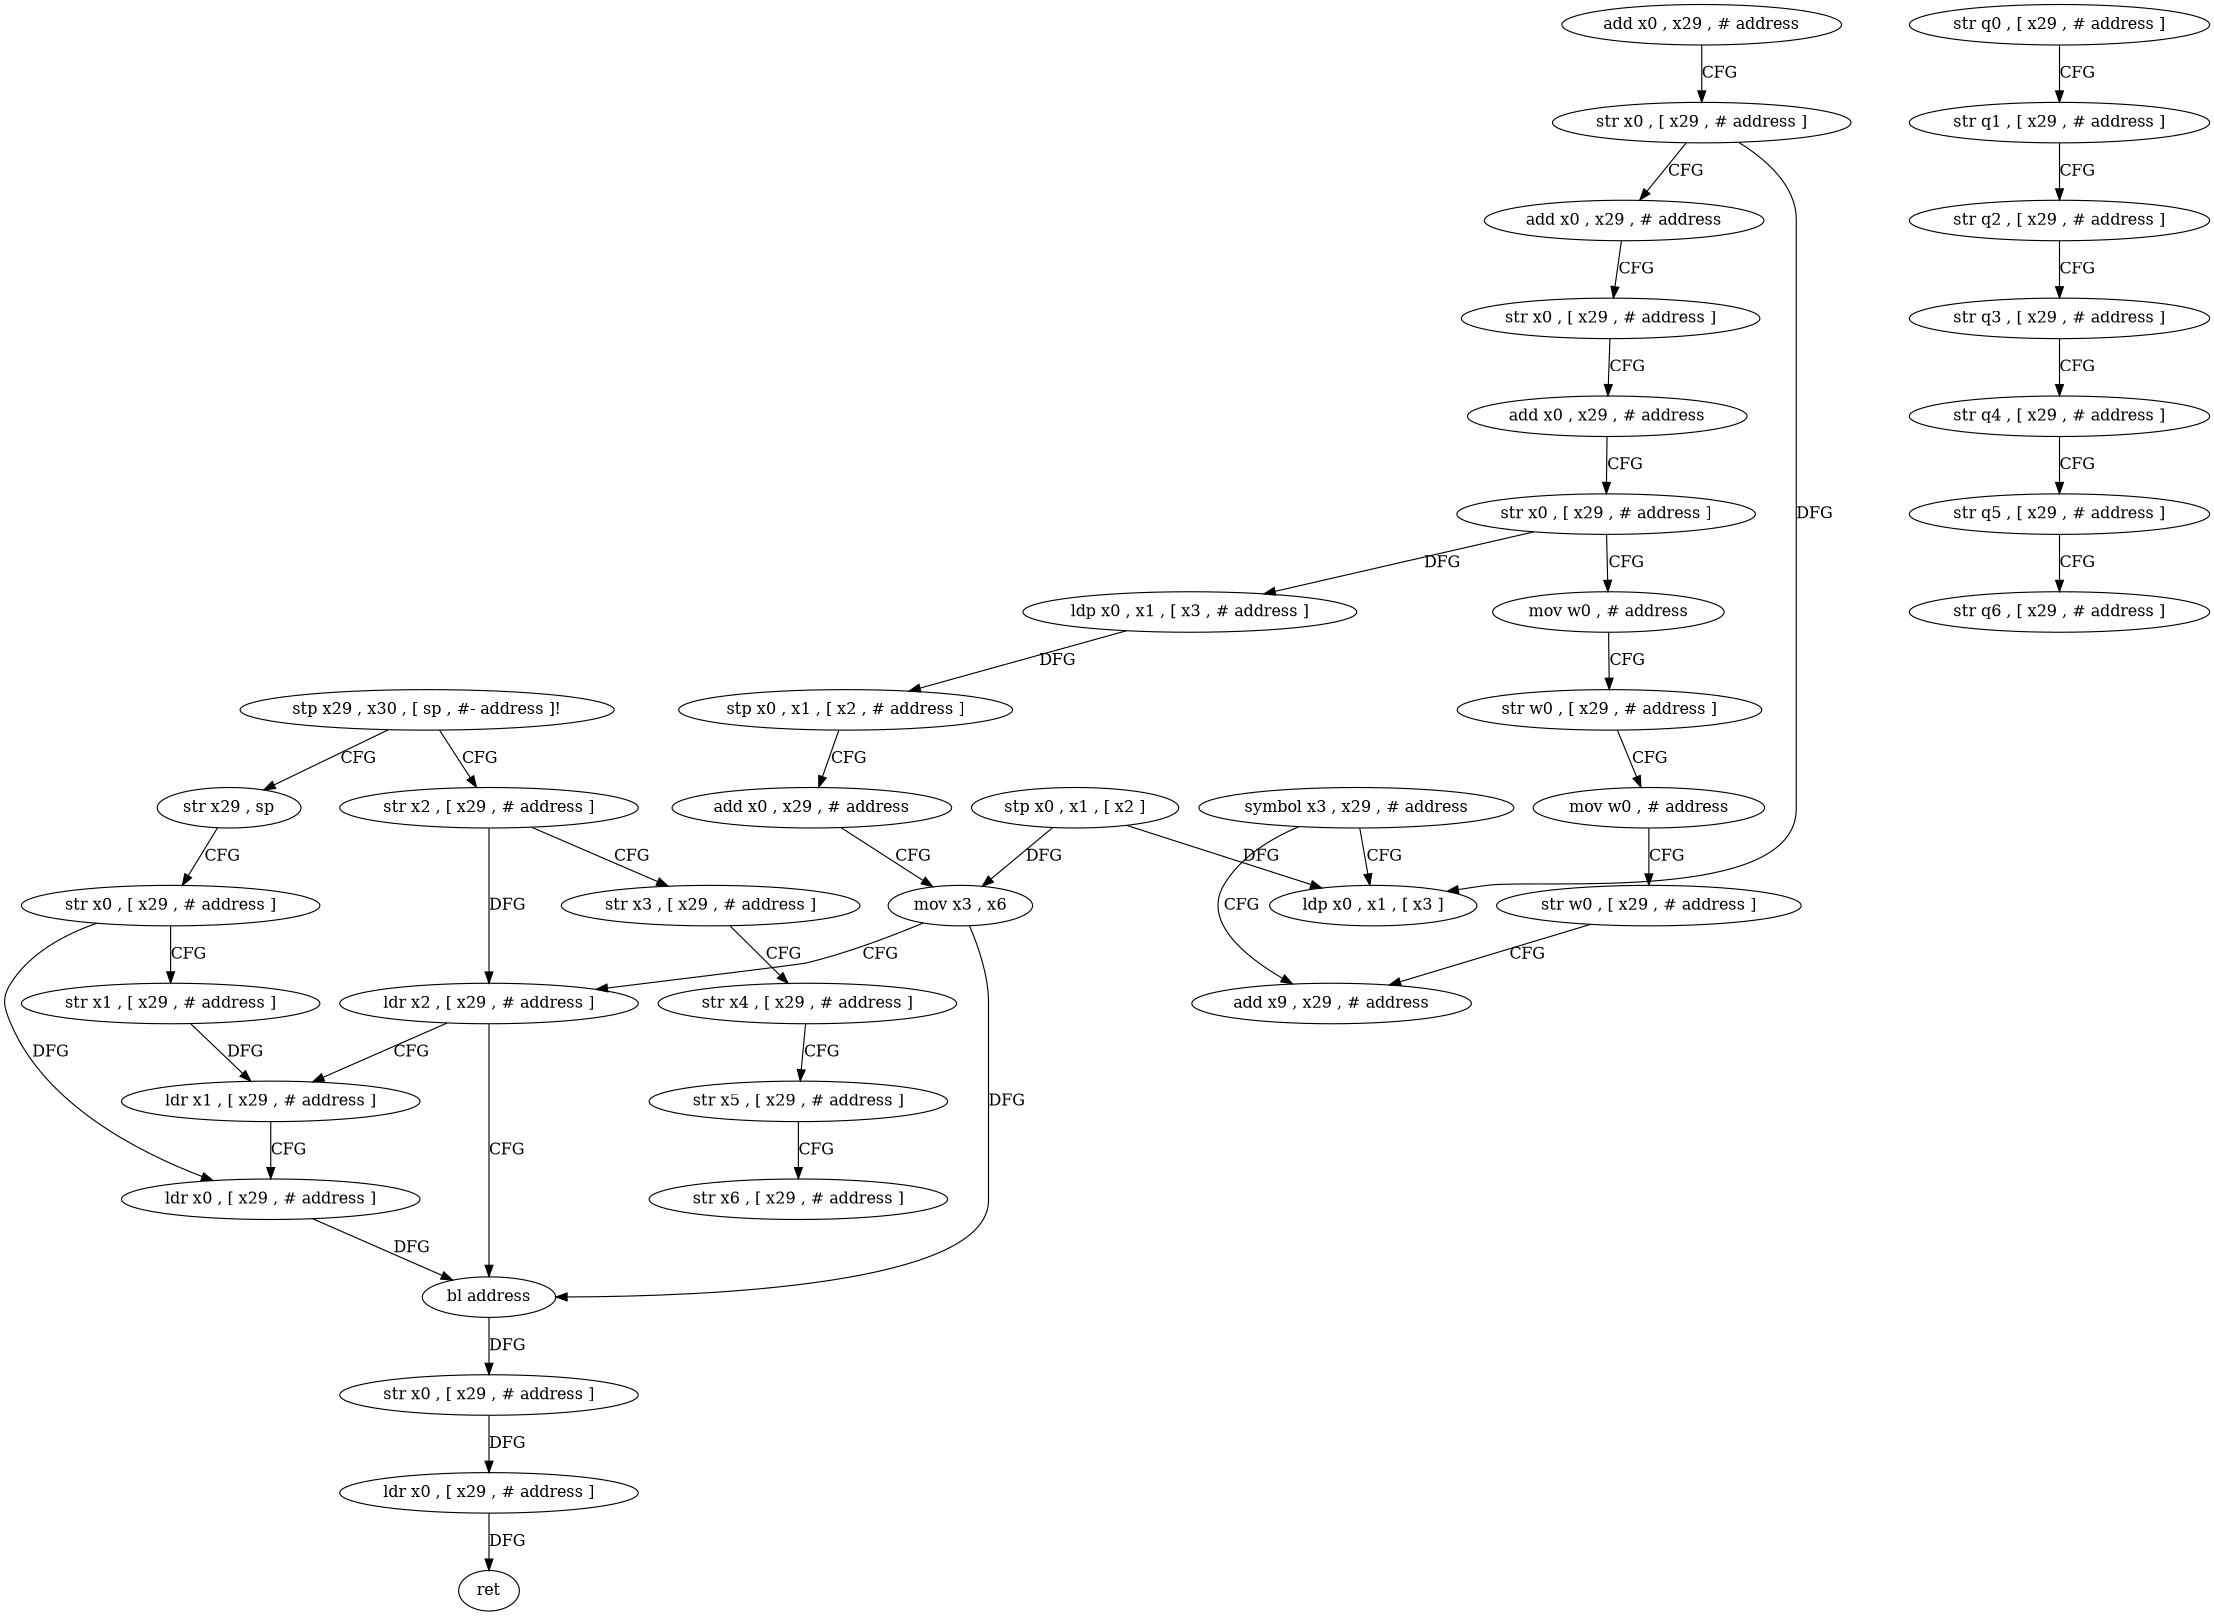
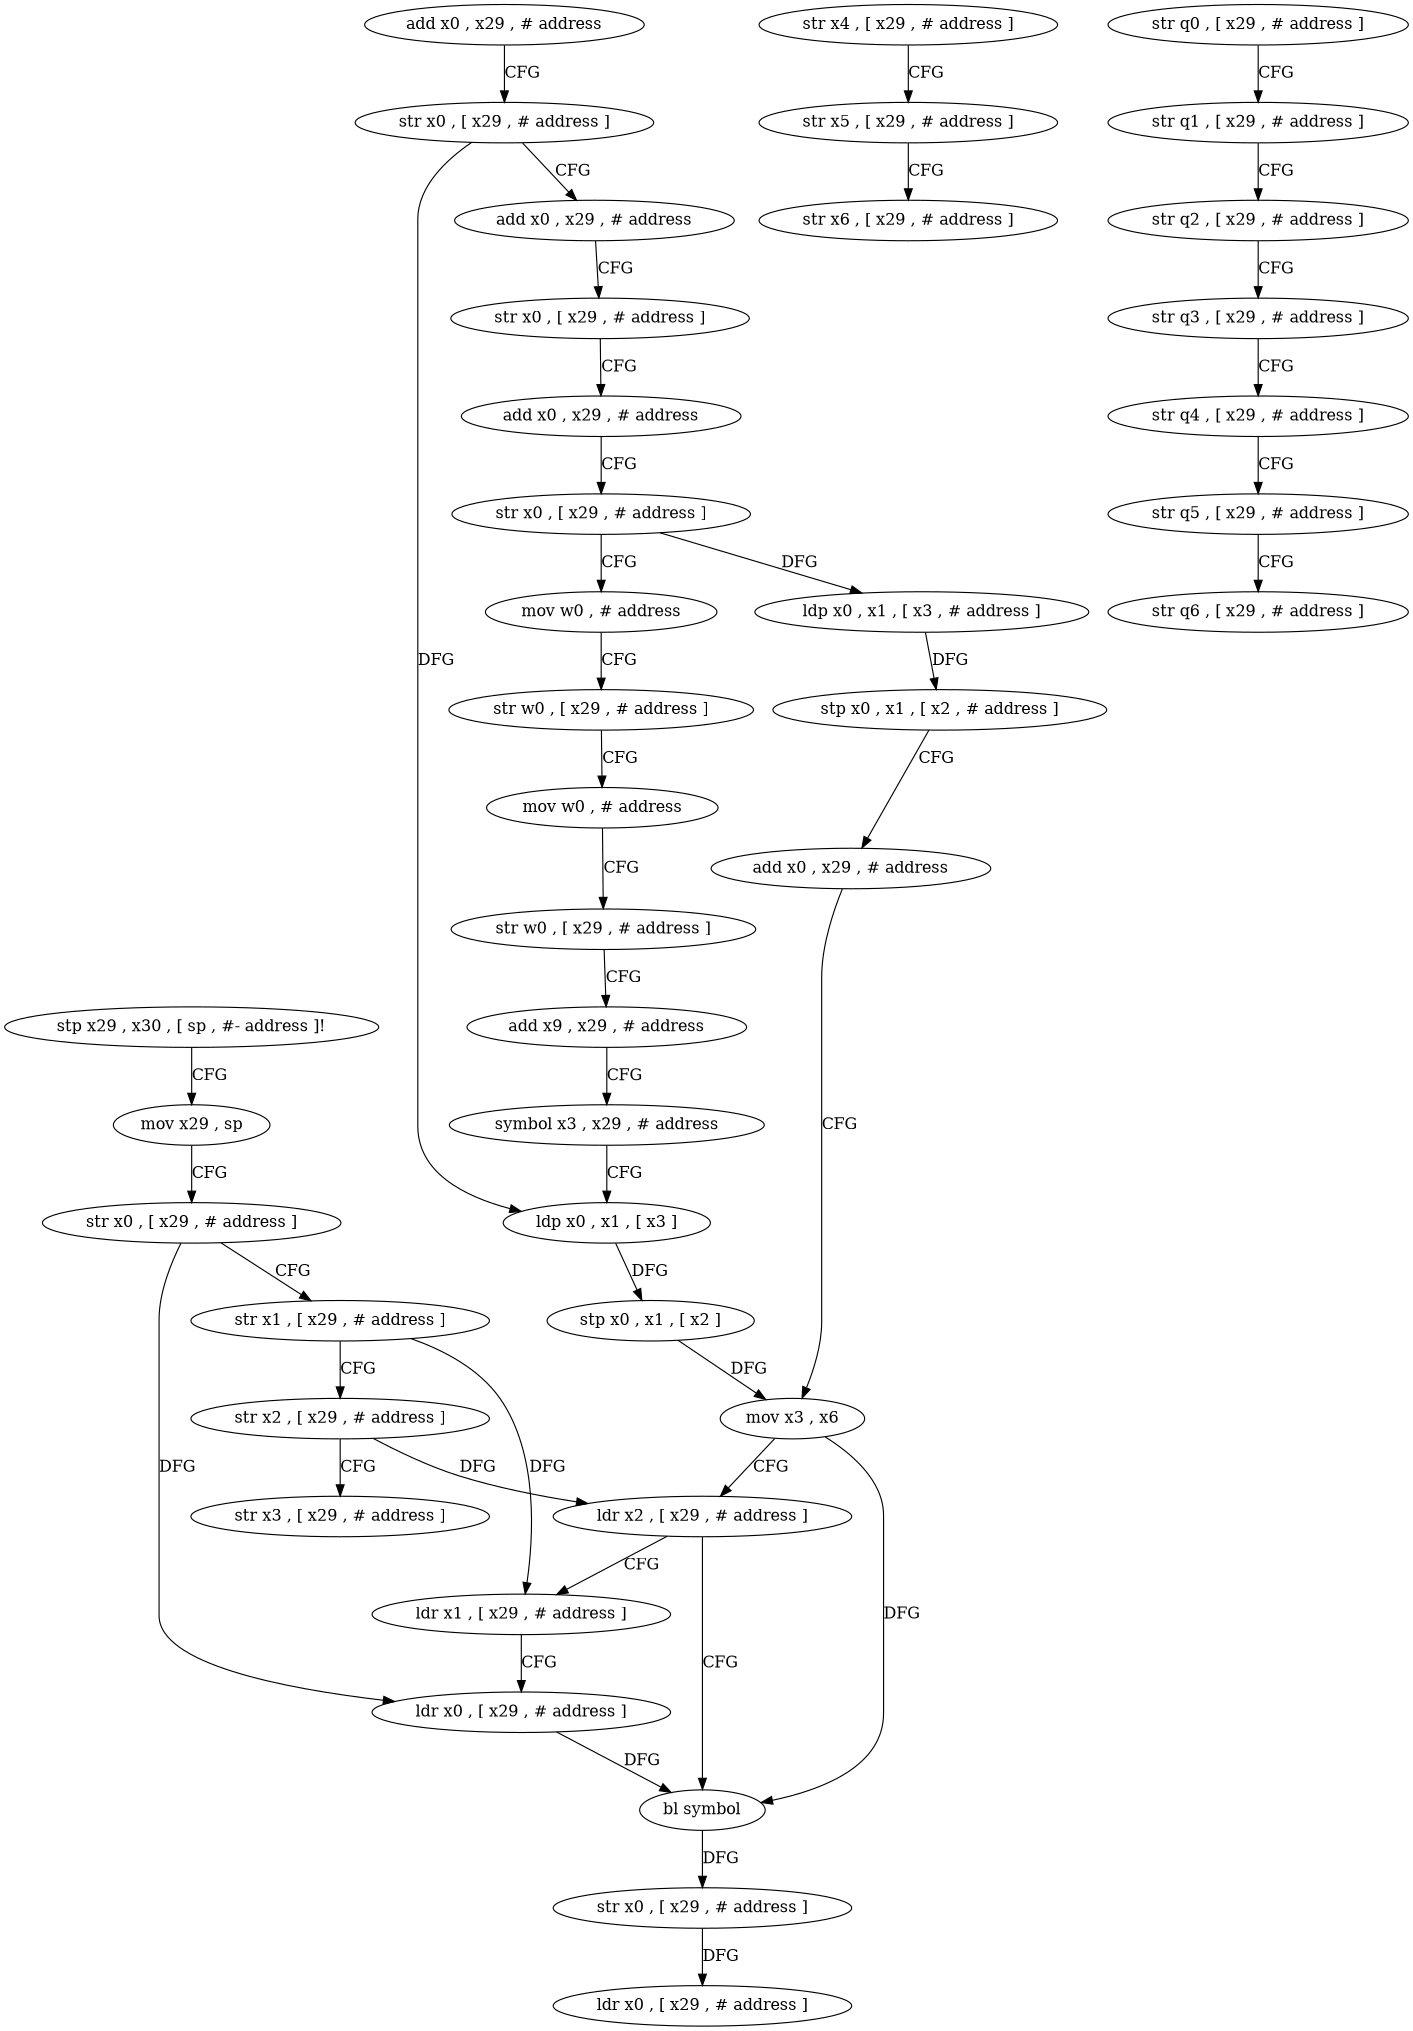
(455, 754) -> (340, 1364)
(229, 808) -> (192, 1125)
(1219, 855) -> (626, 1267)
(1219, 897) -> (607, 1070)
(755, 951) -> none
(489, 1297) -> (702, 1810)
(489, 1591) -> none
